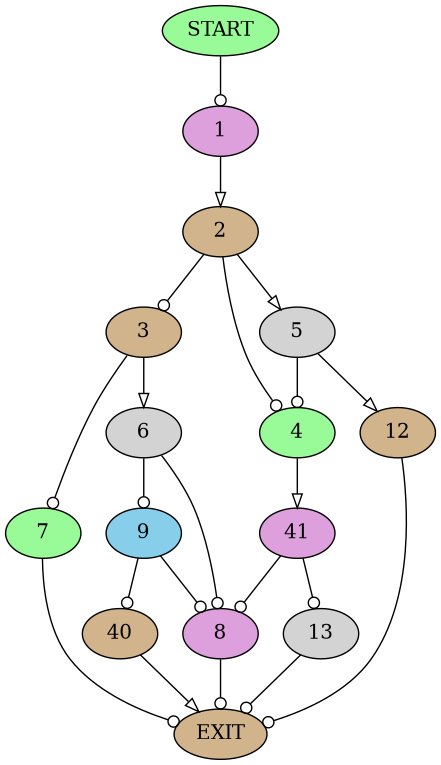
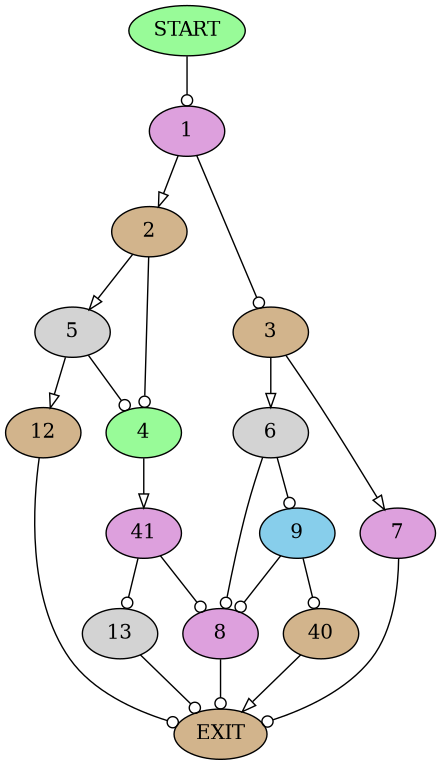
(186, 278) -> (227, 226)
(85, 424) -> (333, 426)
(43, 533) -> (398, 533)
